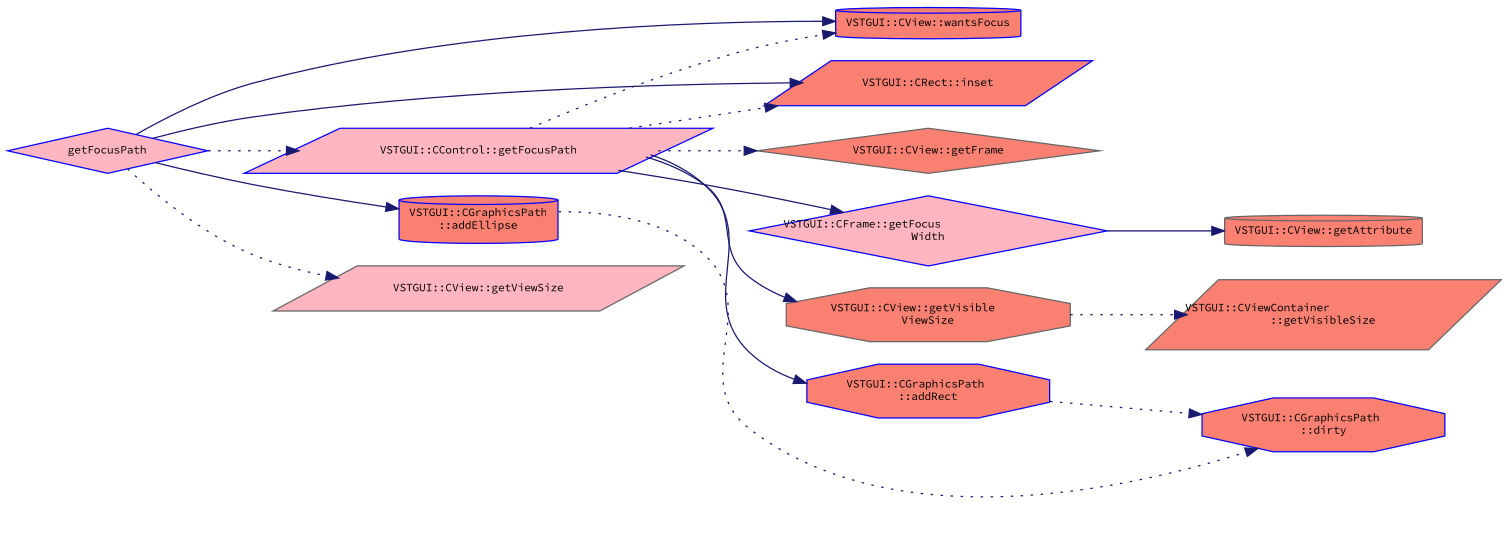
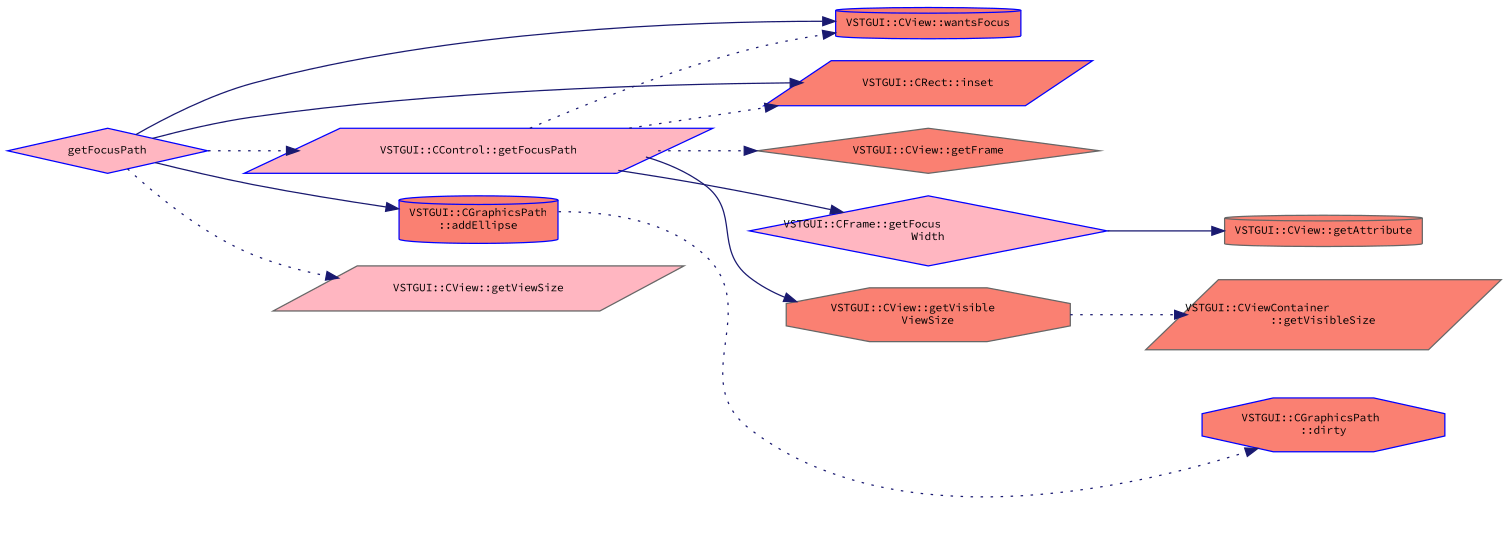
(928, 391) -> none
